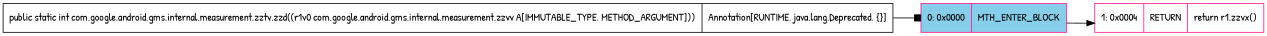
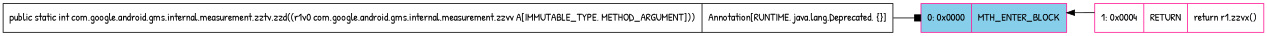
(1077, 23) -> (1085, 13)
